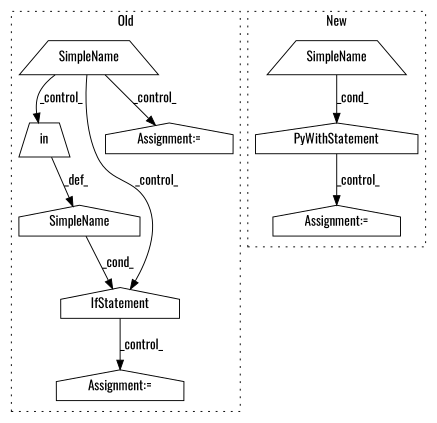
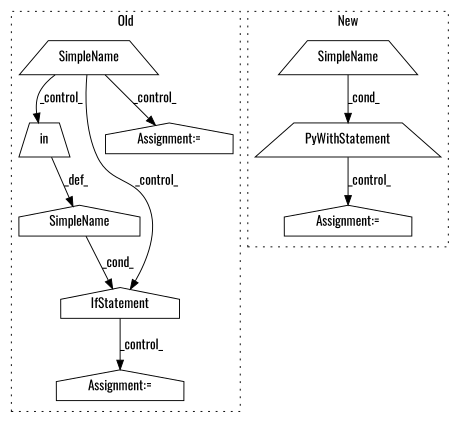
(337, 140) -> (348, 140)
